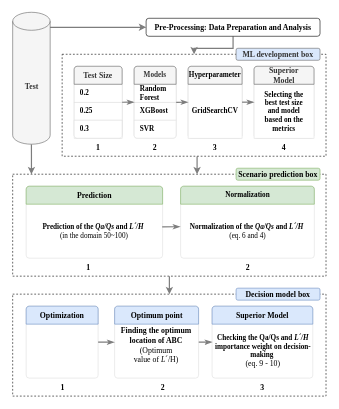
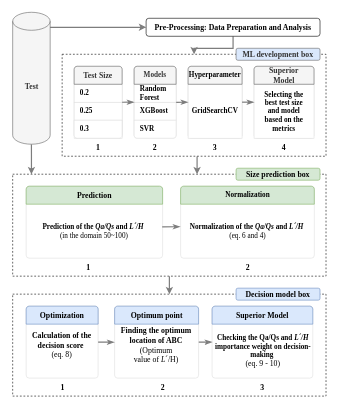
(278, 174) -> (278, 174)
none -> (62, 345)
